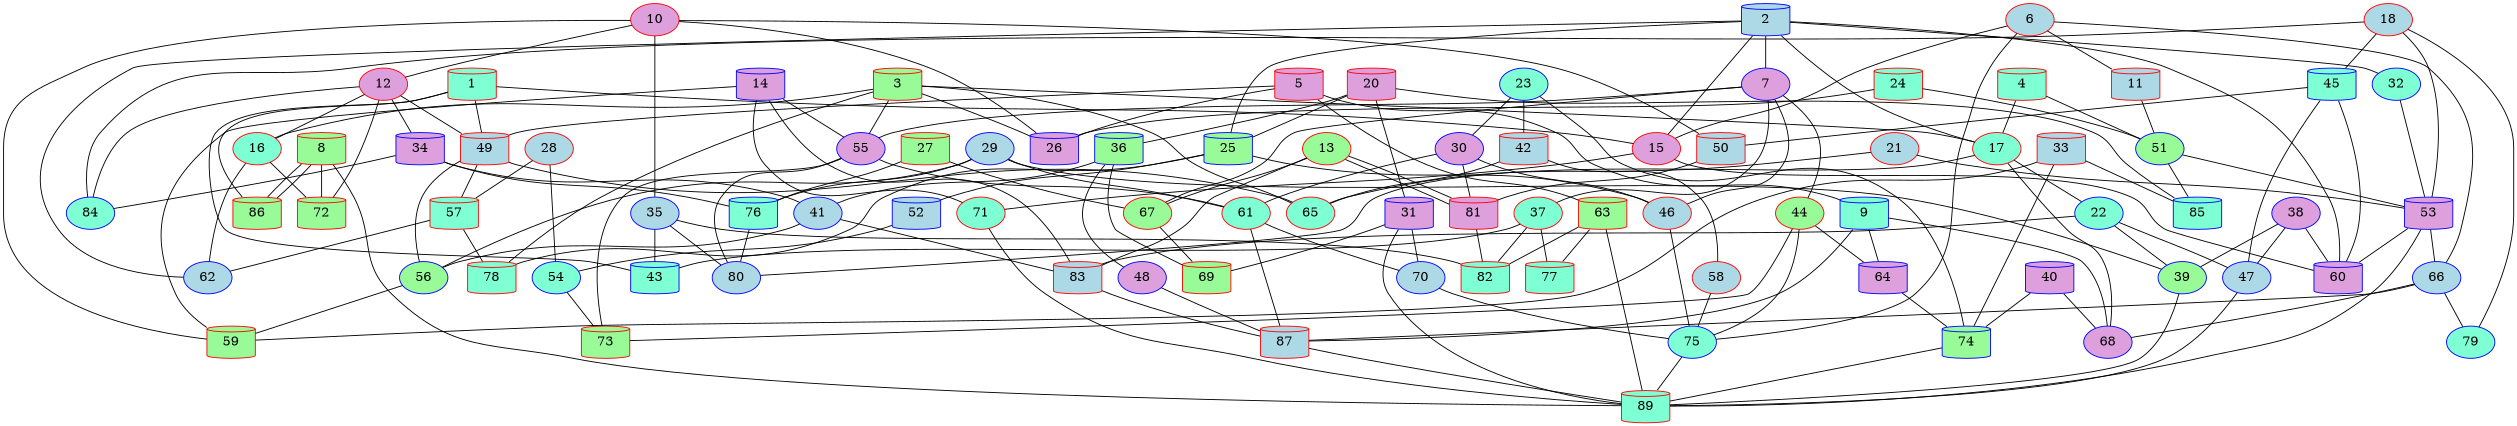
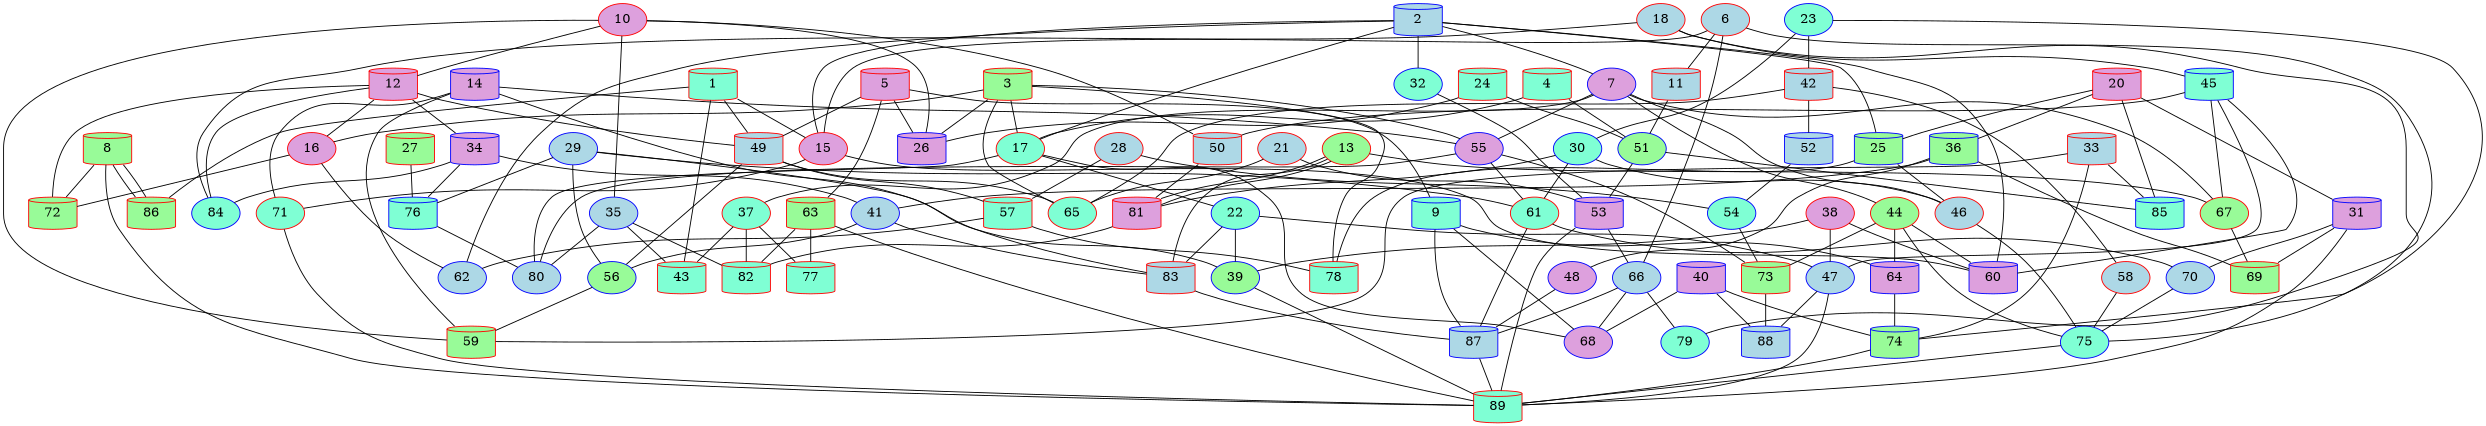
(383, 84) -> (393, 84)
(2437, 110) -> none
(257, 149) -> (312, 149)
(1459, 149) -> (1578, 149)
(1072, 175) -> (1809, 121)
(1054, 193) -> (2217, 149)
(2296, 213) -> (1830, 213)
(2383, 245) -> (1944, 246)
(655, 278) -> (682, 278)
(1285, 342) -> (1474, 342)
none -> (1766, 342)
